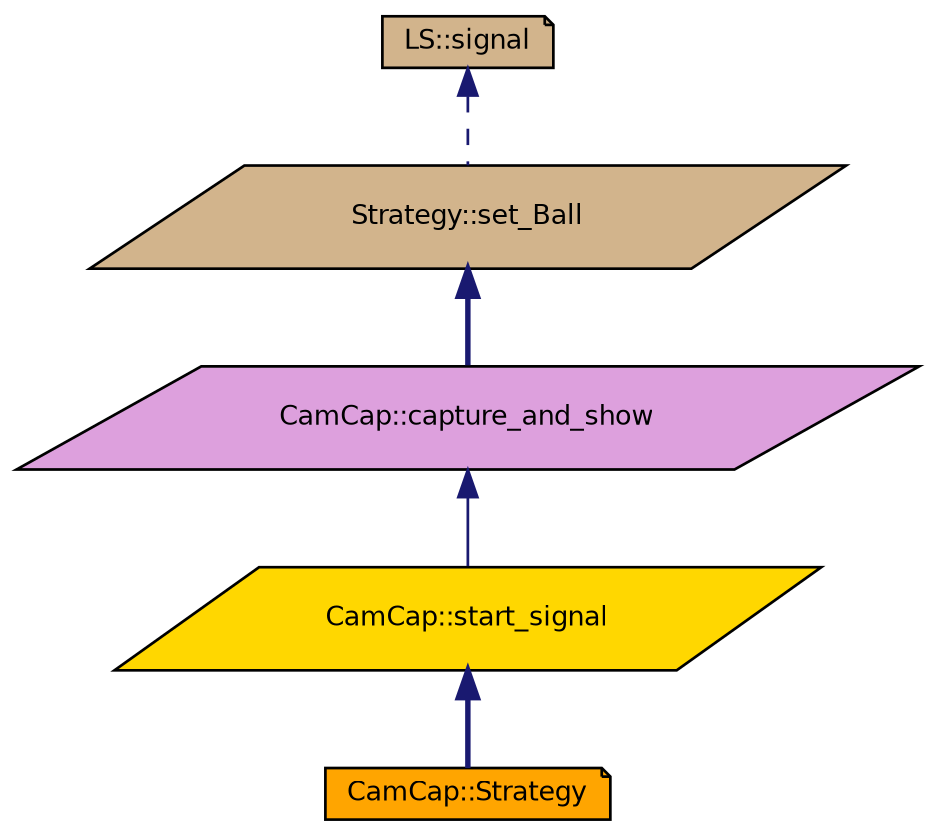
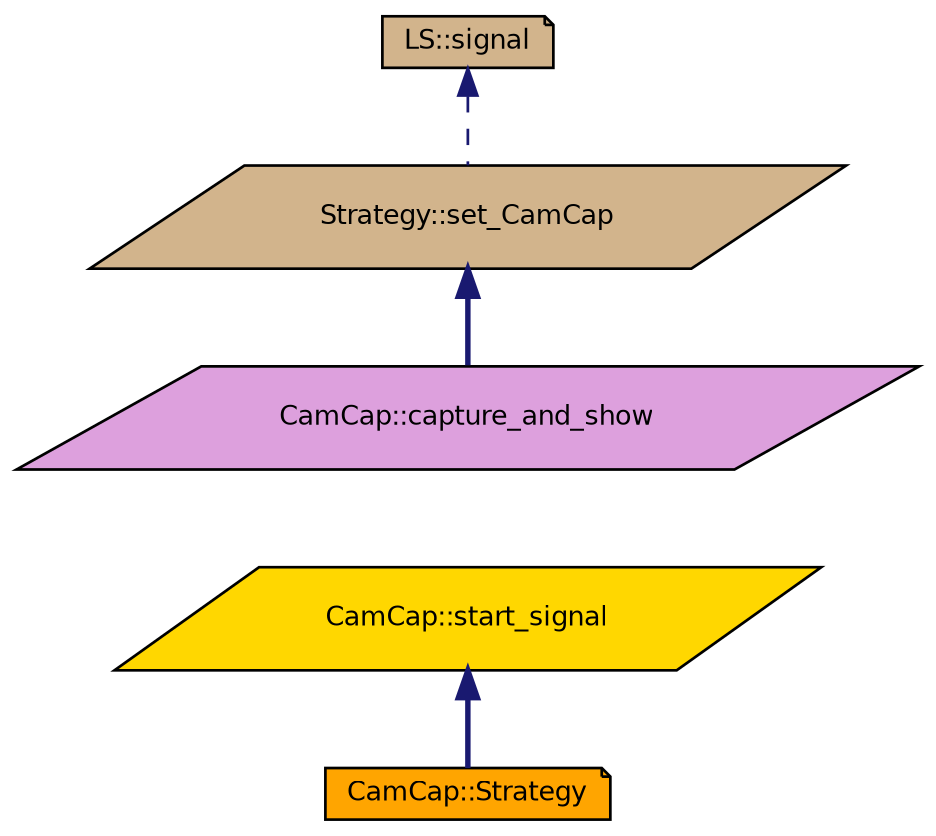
(468, 217) -> (468, 217)
(468, 532) -> none
